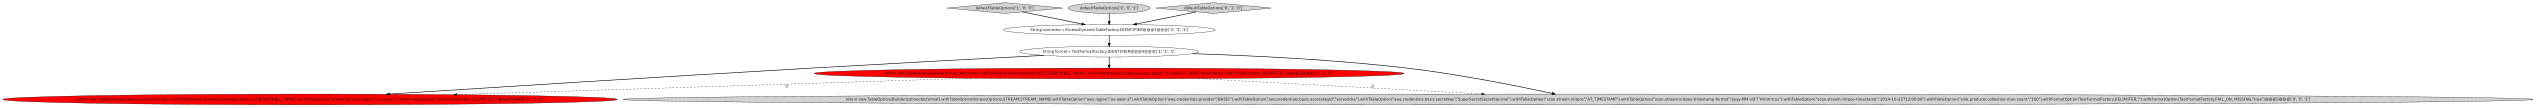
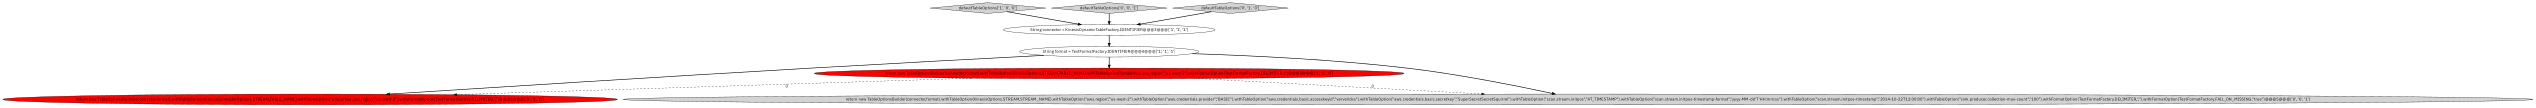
(1109, 8) -> (1109, 8)
